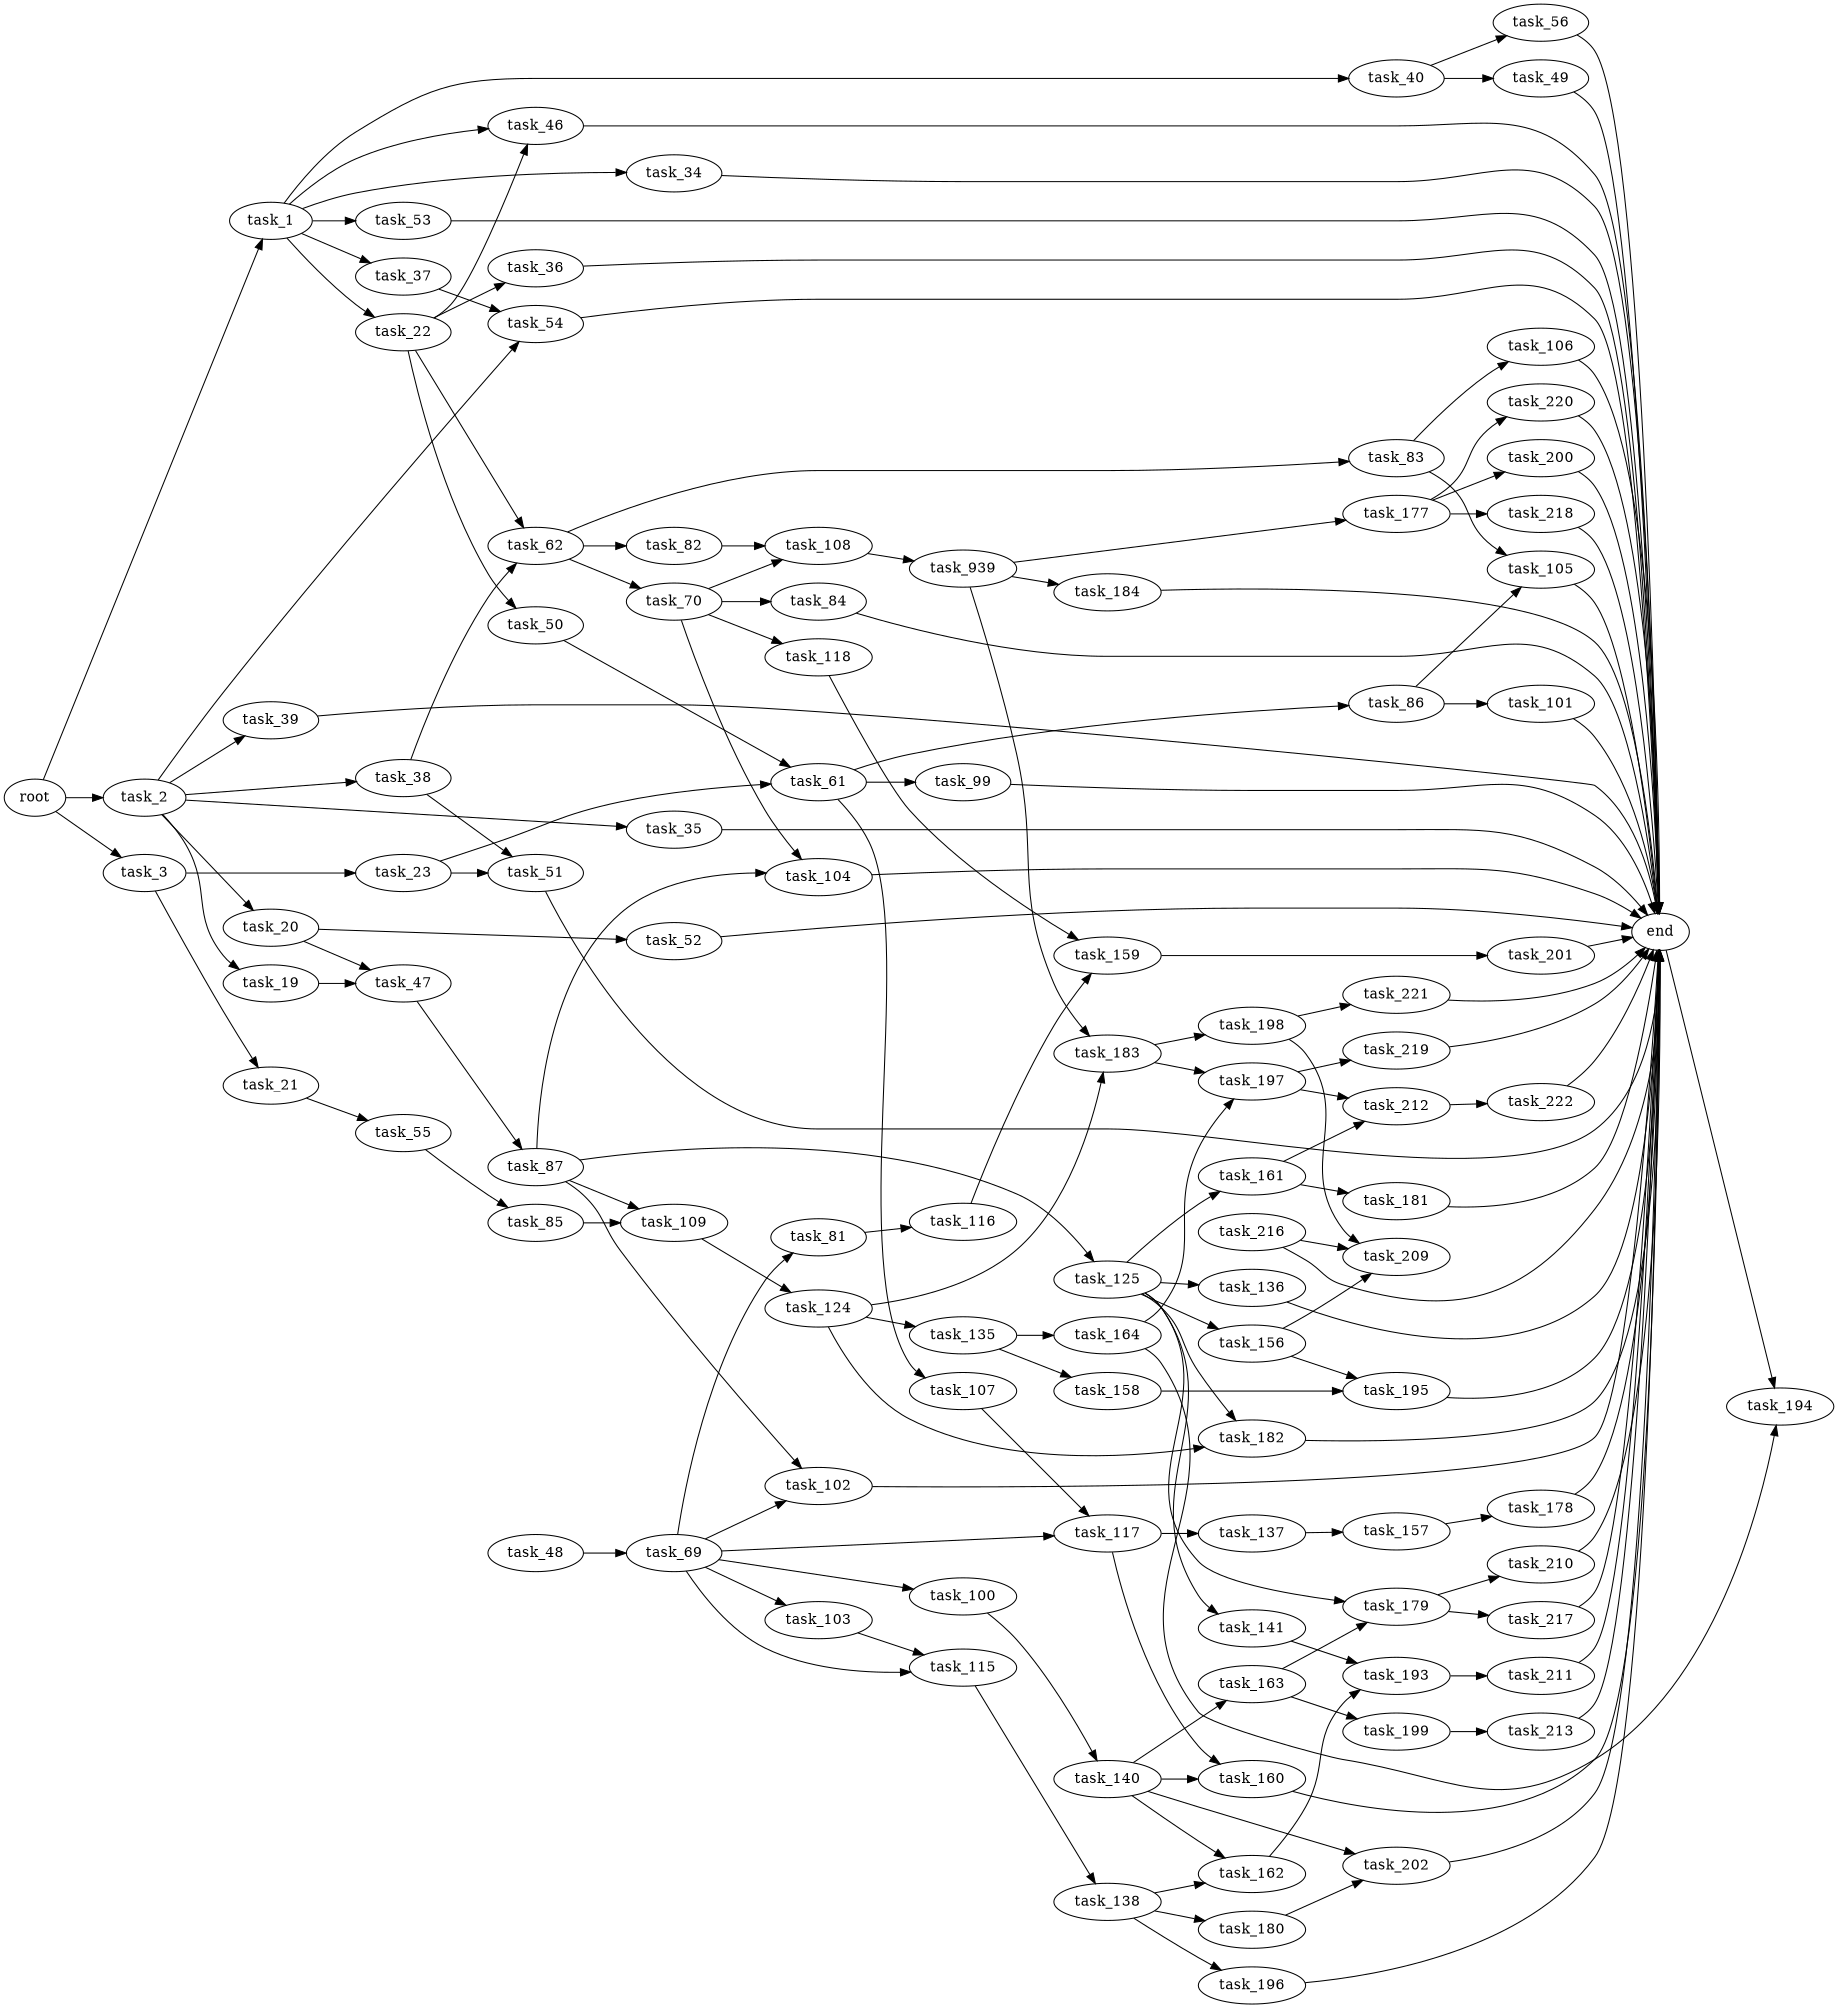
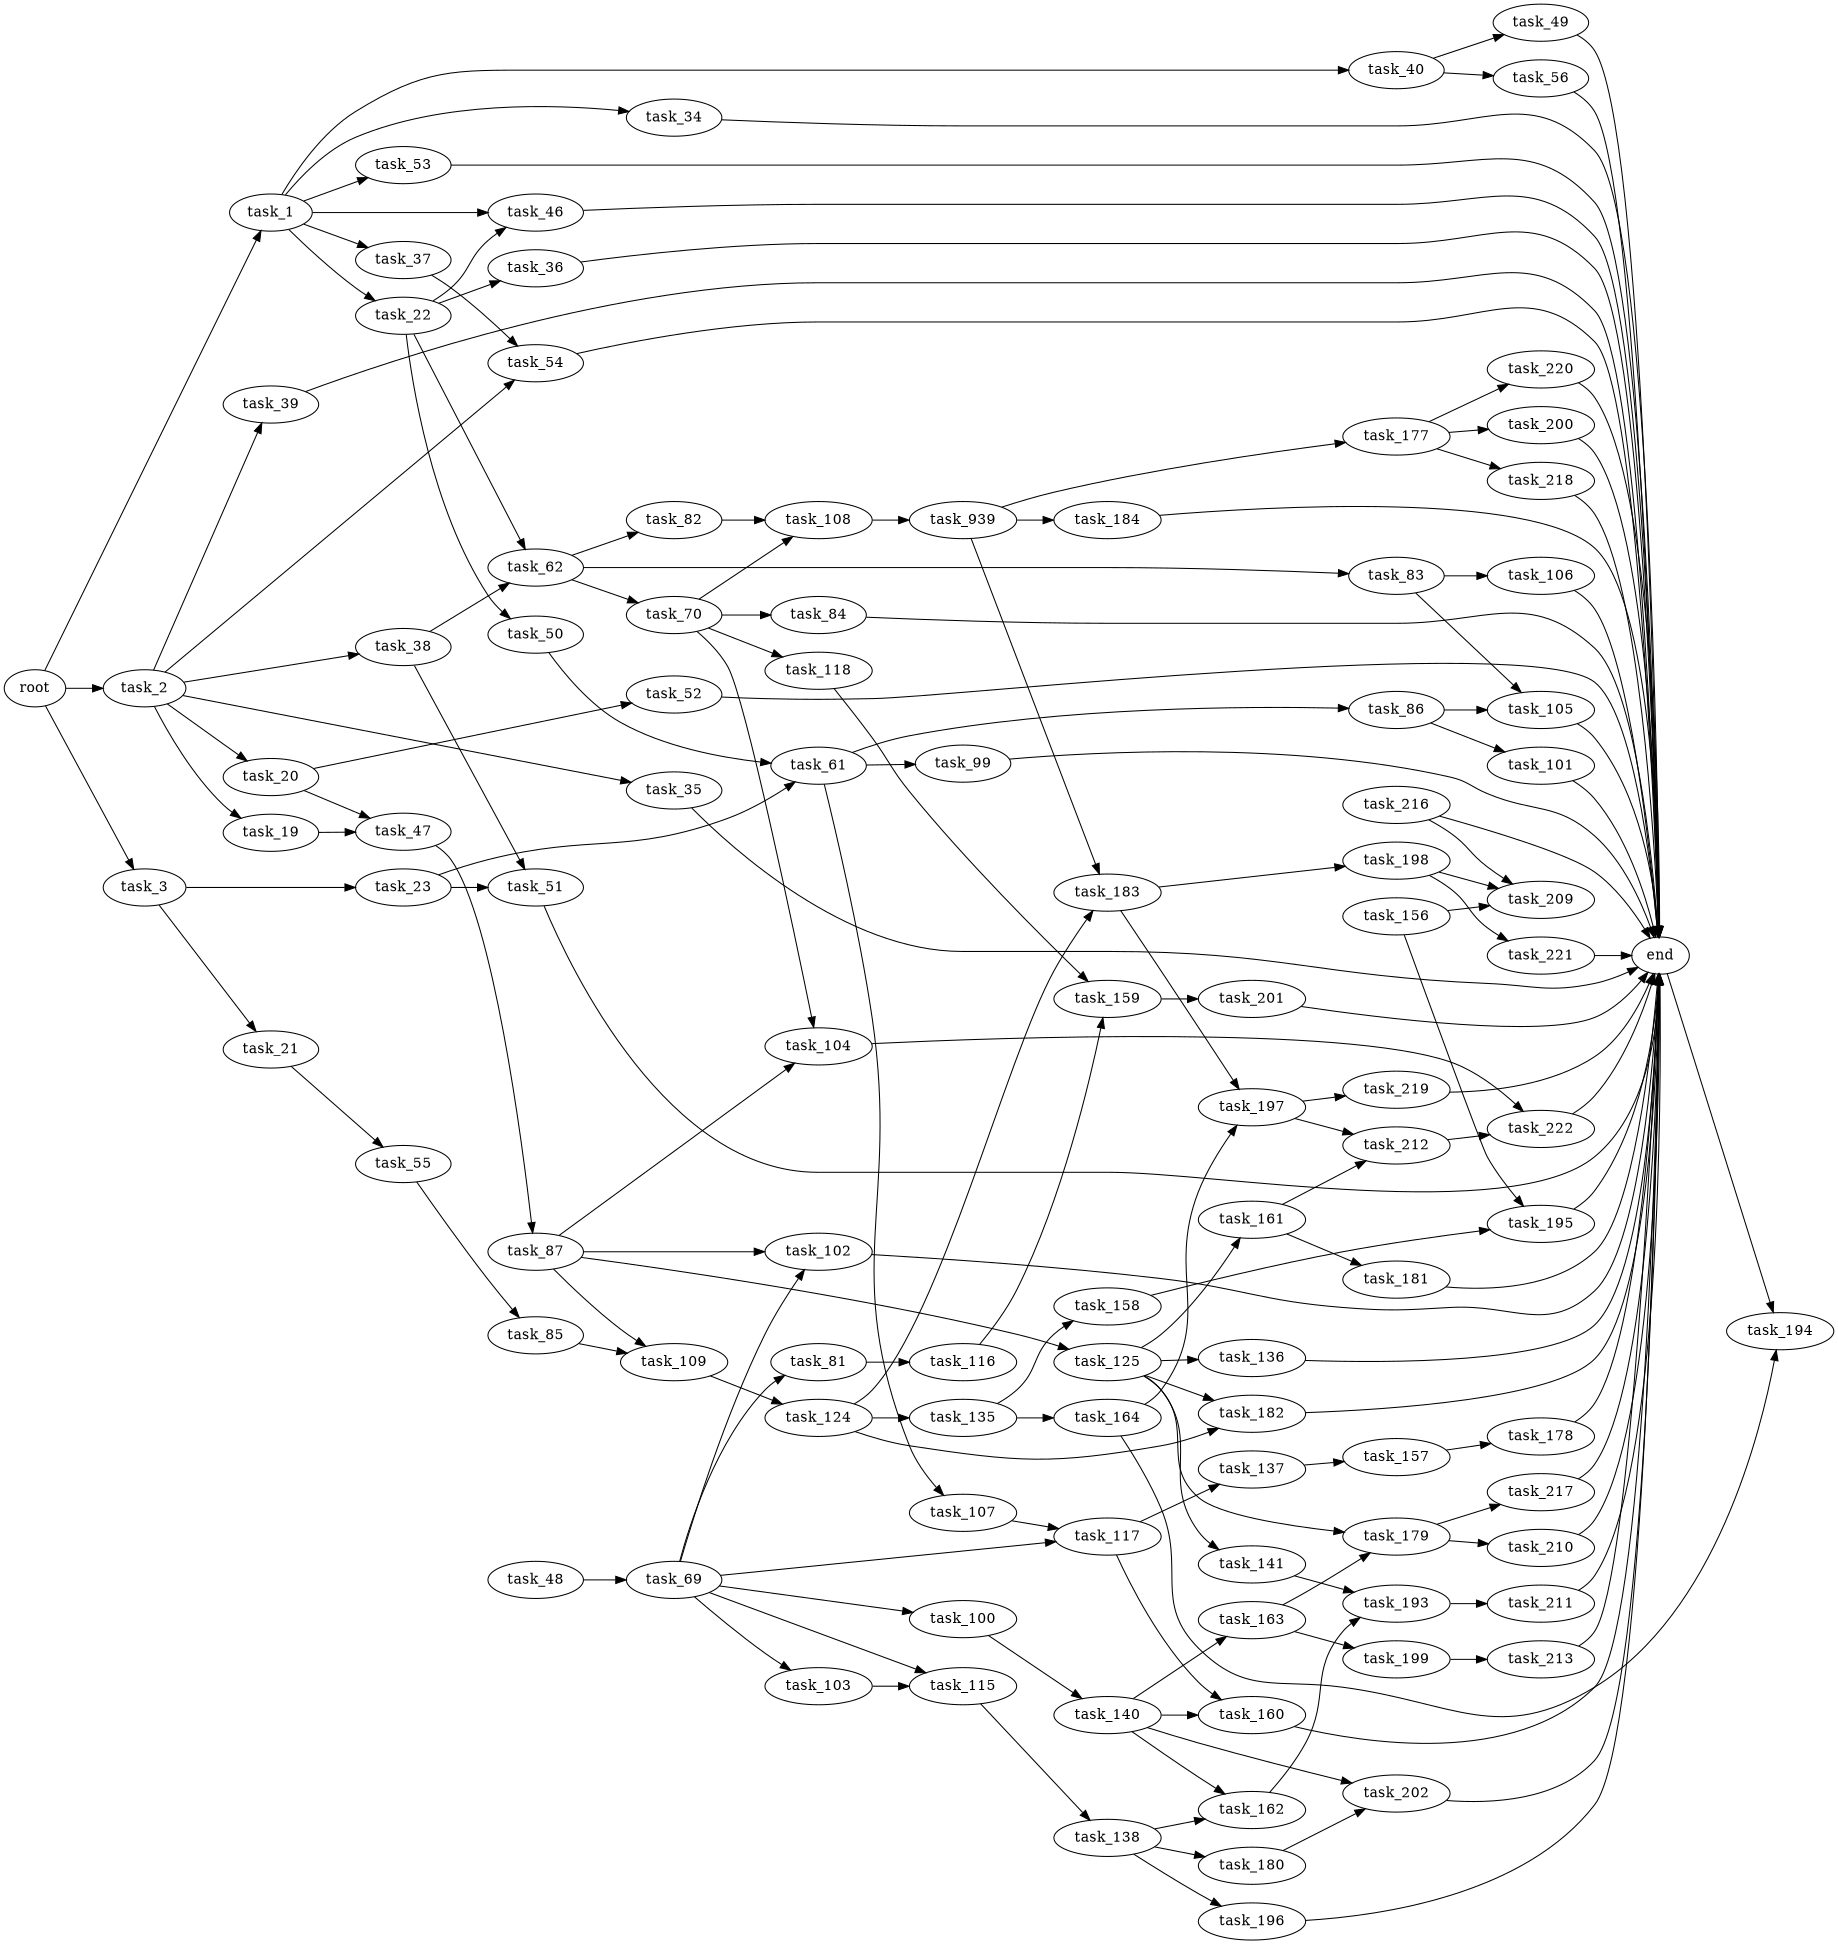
(1256, 869) -> (1185, 1037)
(1175, 1309) -> none
